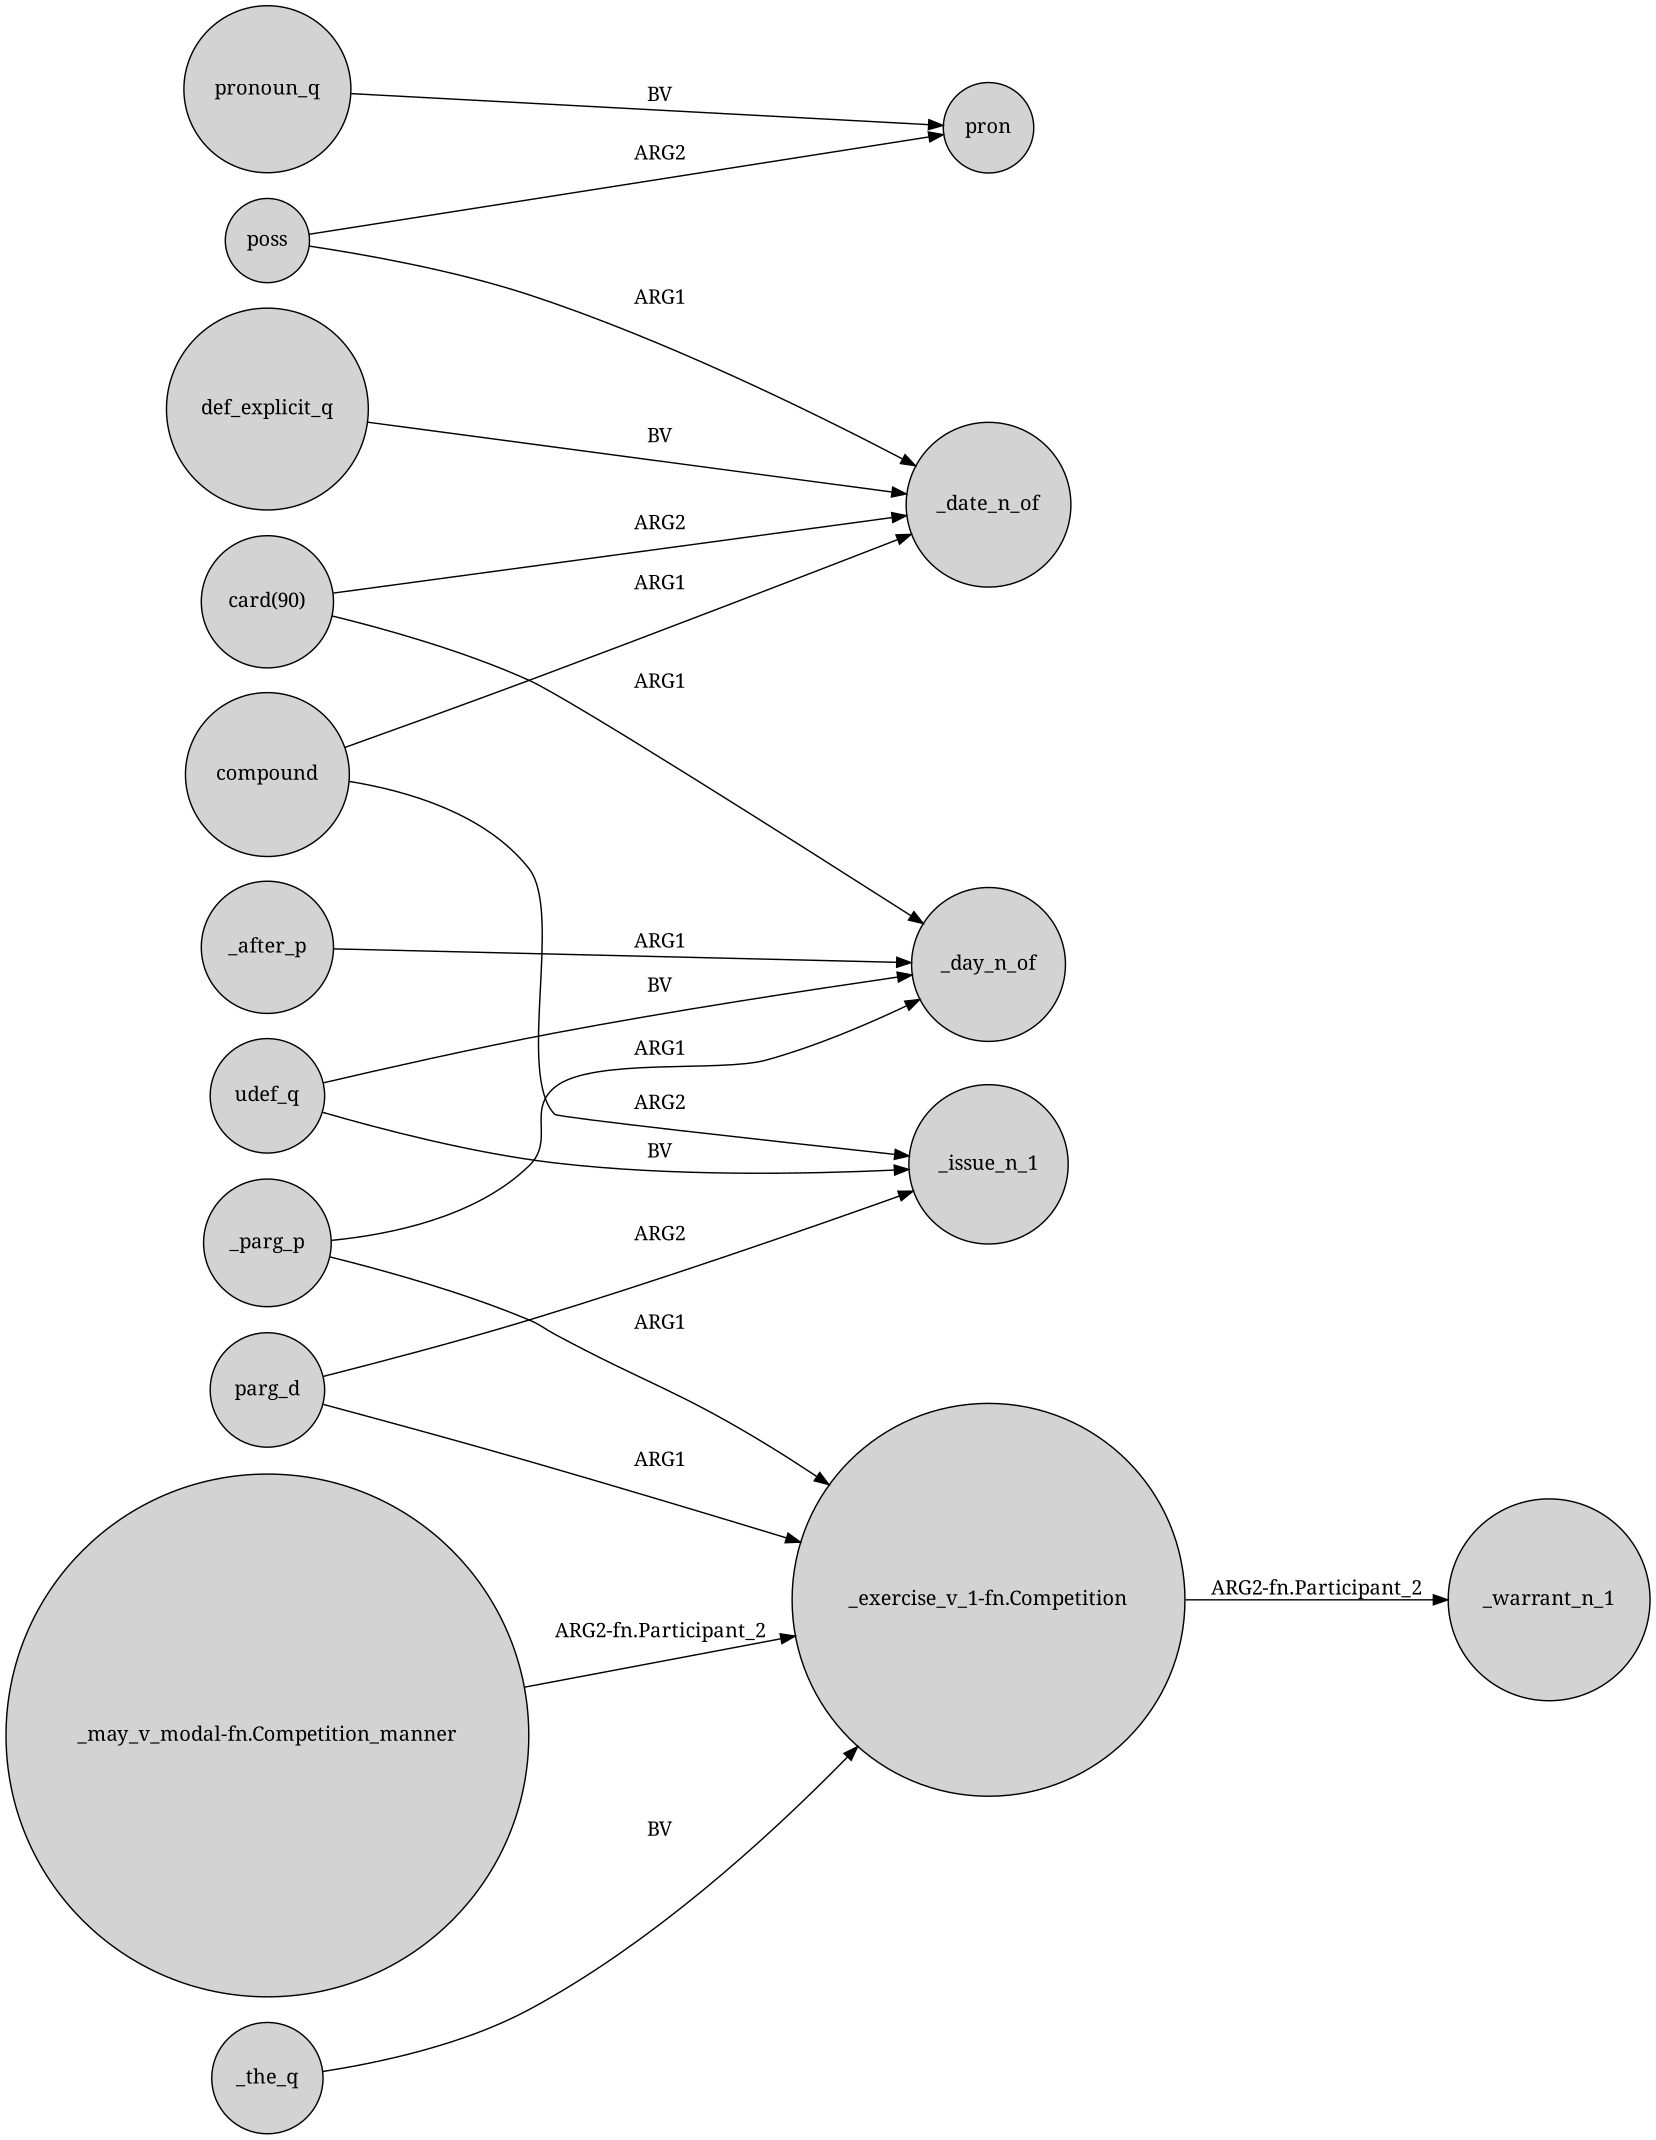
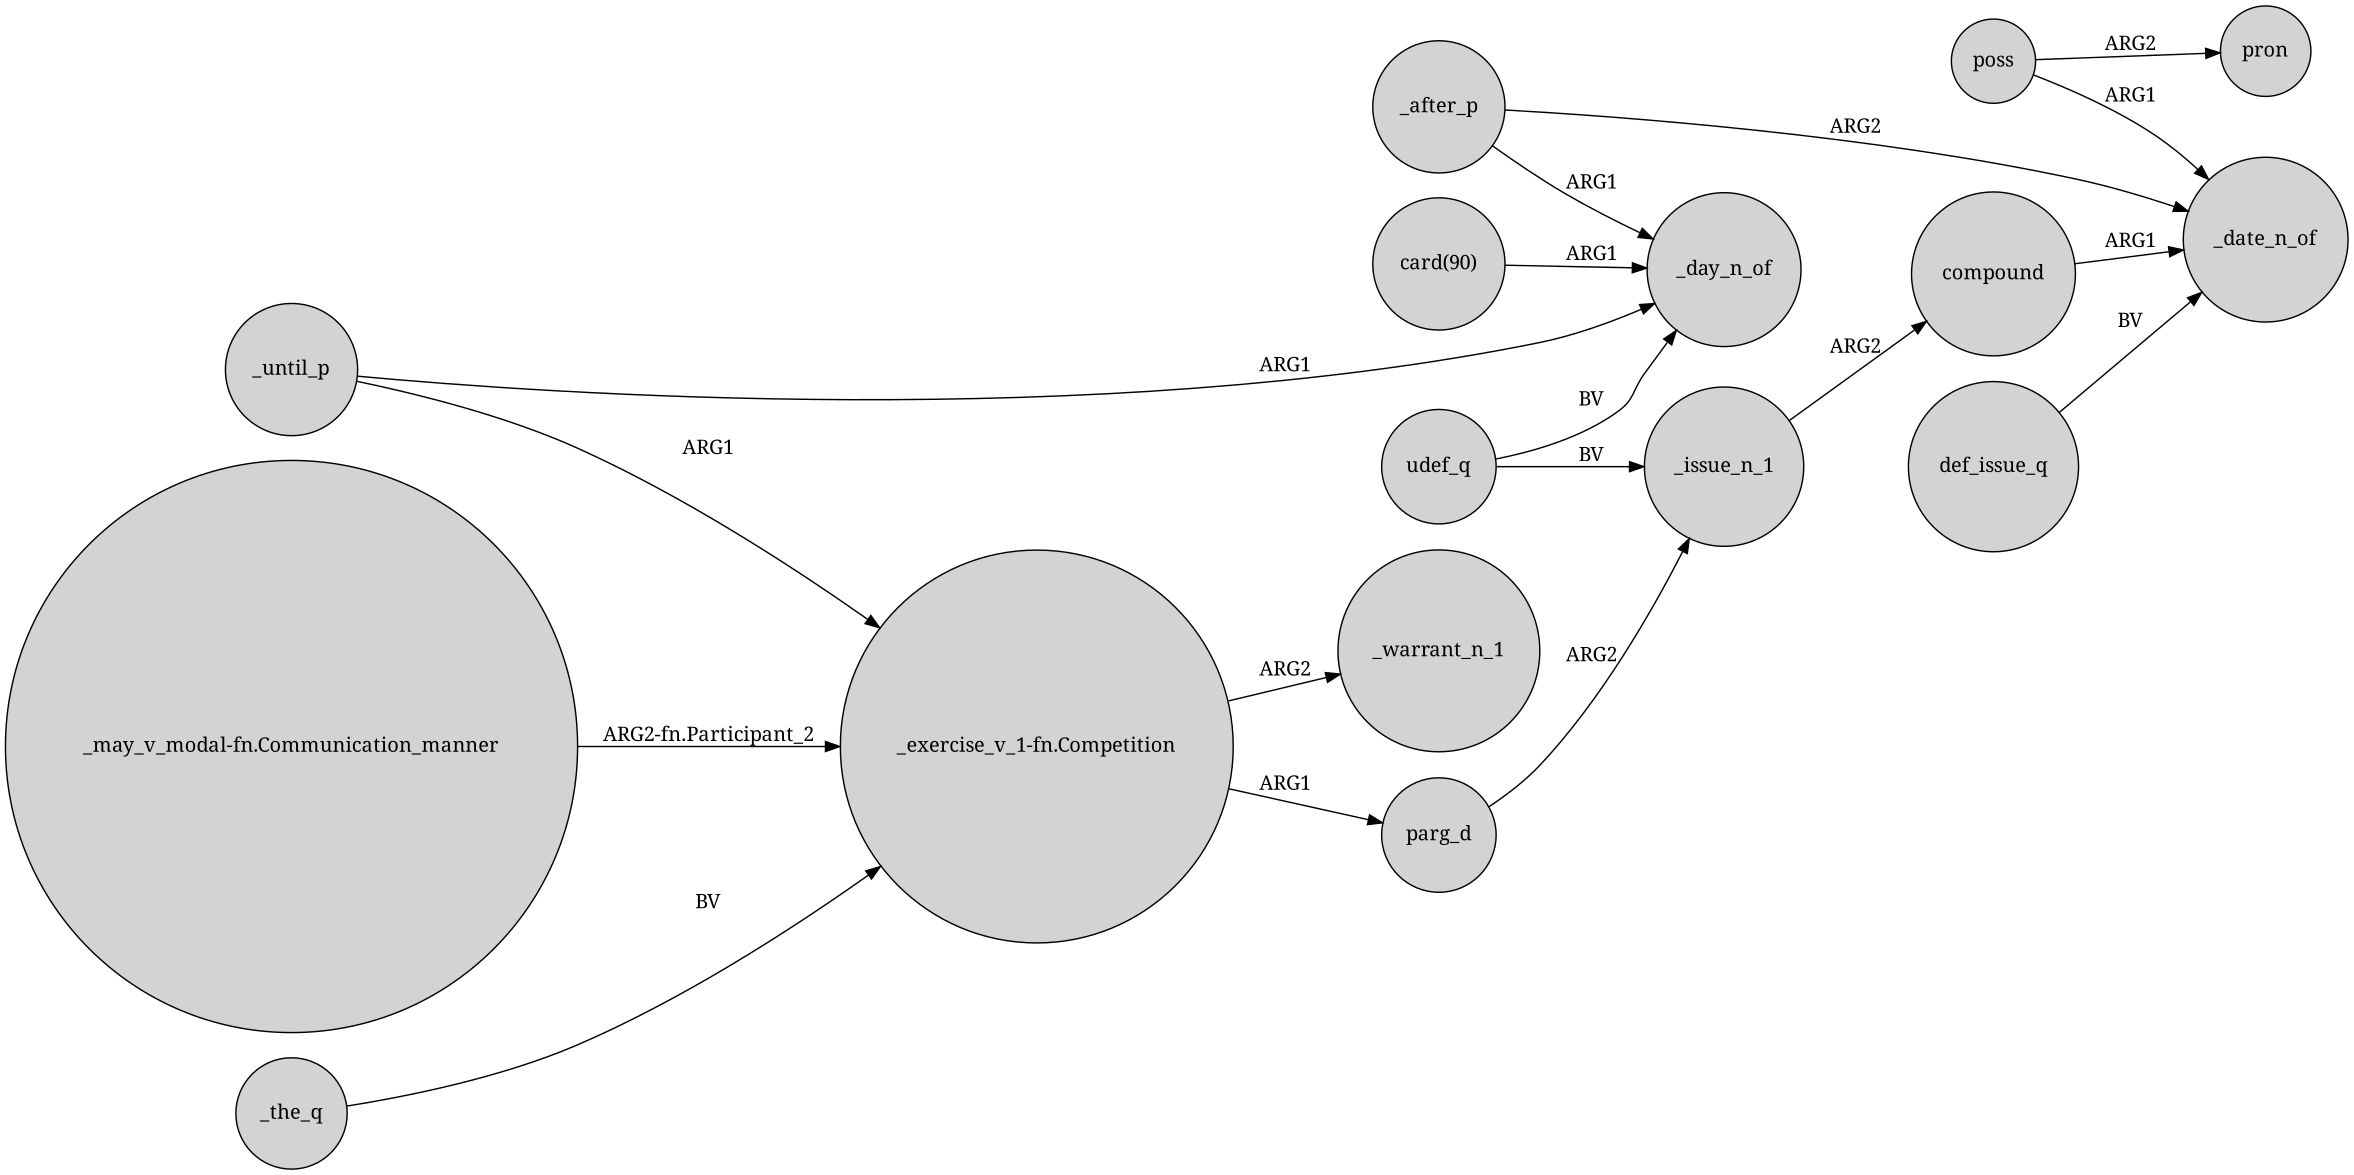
(267, 89) -> none
(267, 409) -> (1993, 467)
(613, 555) -> (1842, 140)
(539, 1061) -> (1852, 375)
(267, 1243) -> (292, 370)
(556, 1469) -> (1299, 804)
(1317, 1589) -> (1286, 670)
(267, 1735) -> (292, 746)
